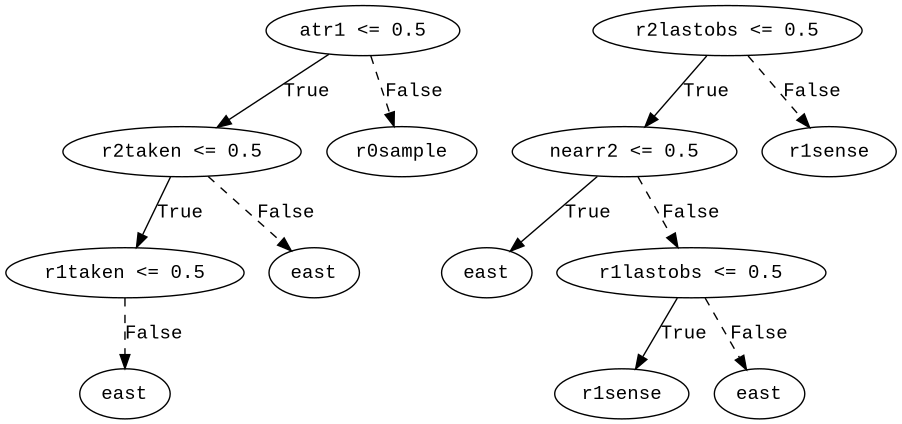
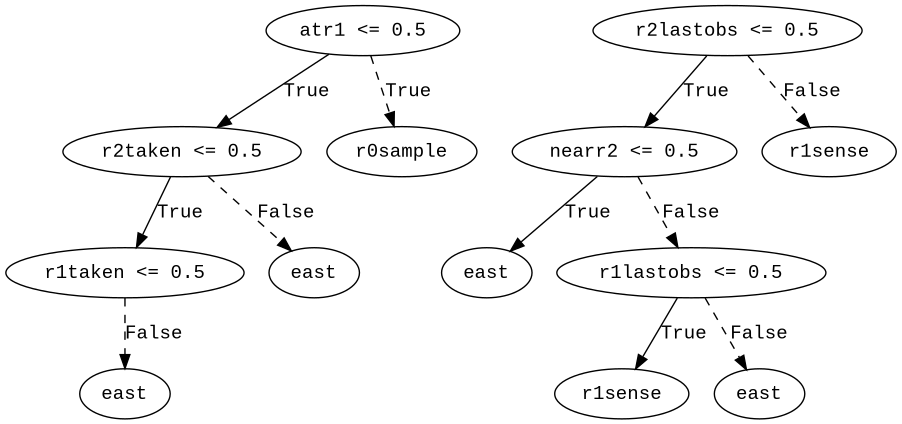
(414, 91) -> (409, 91)
